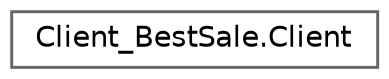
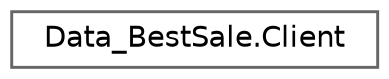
(195, 40) -> (195, 40)
